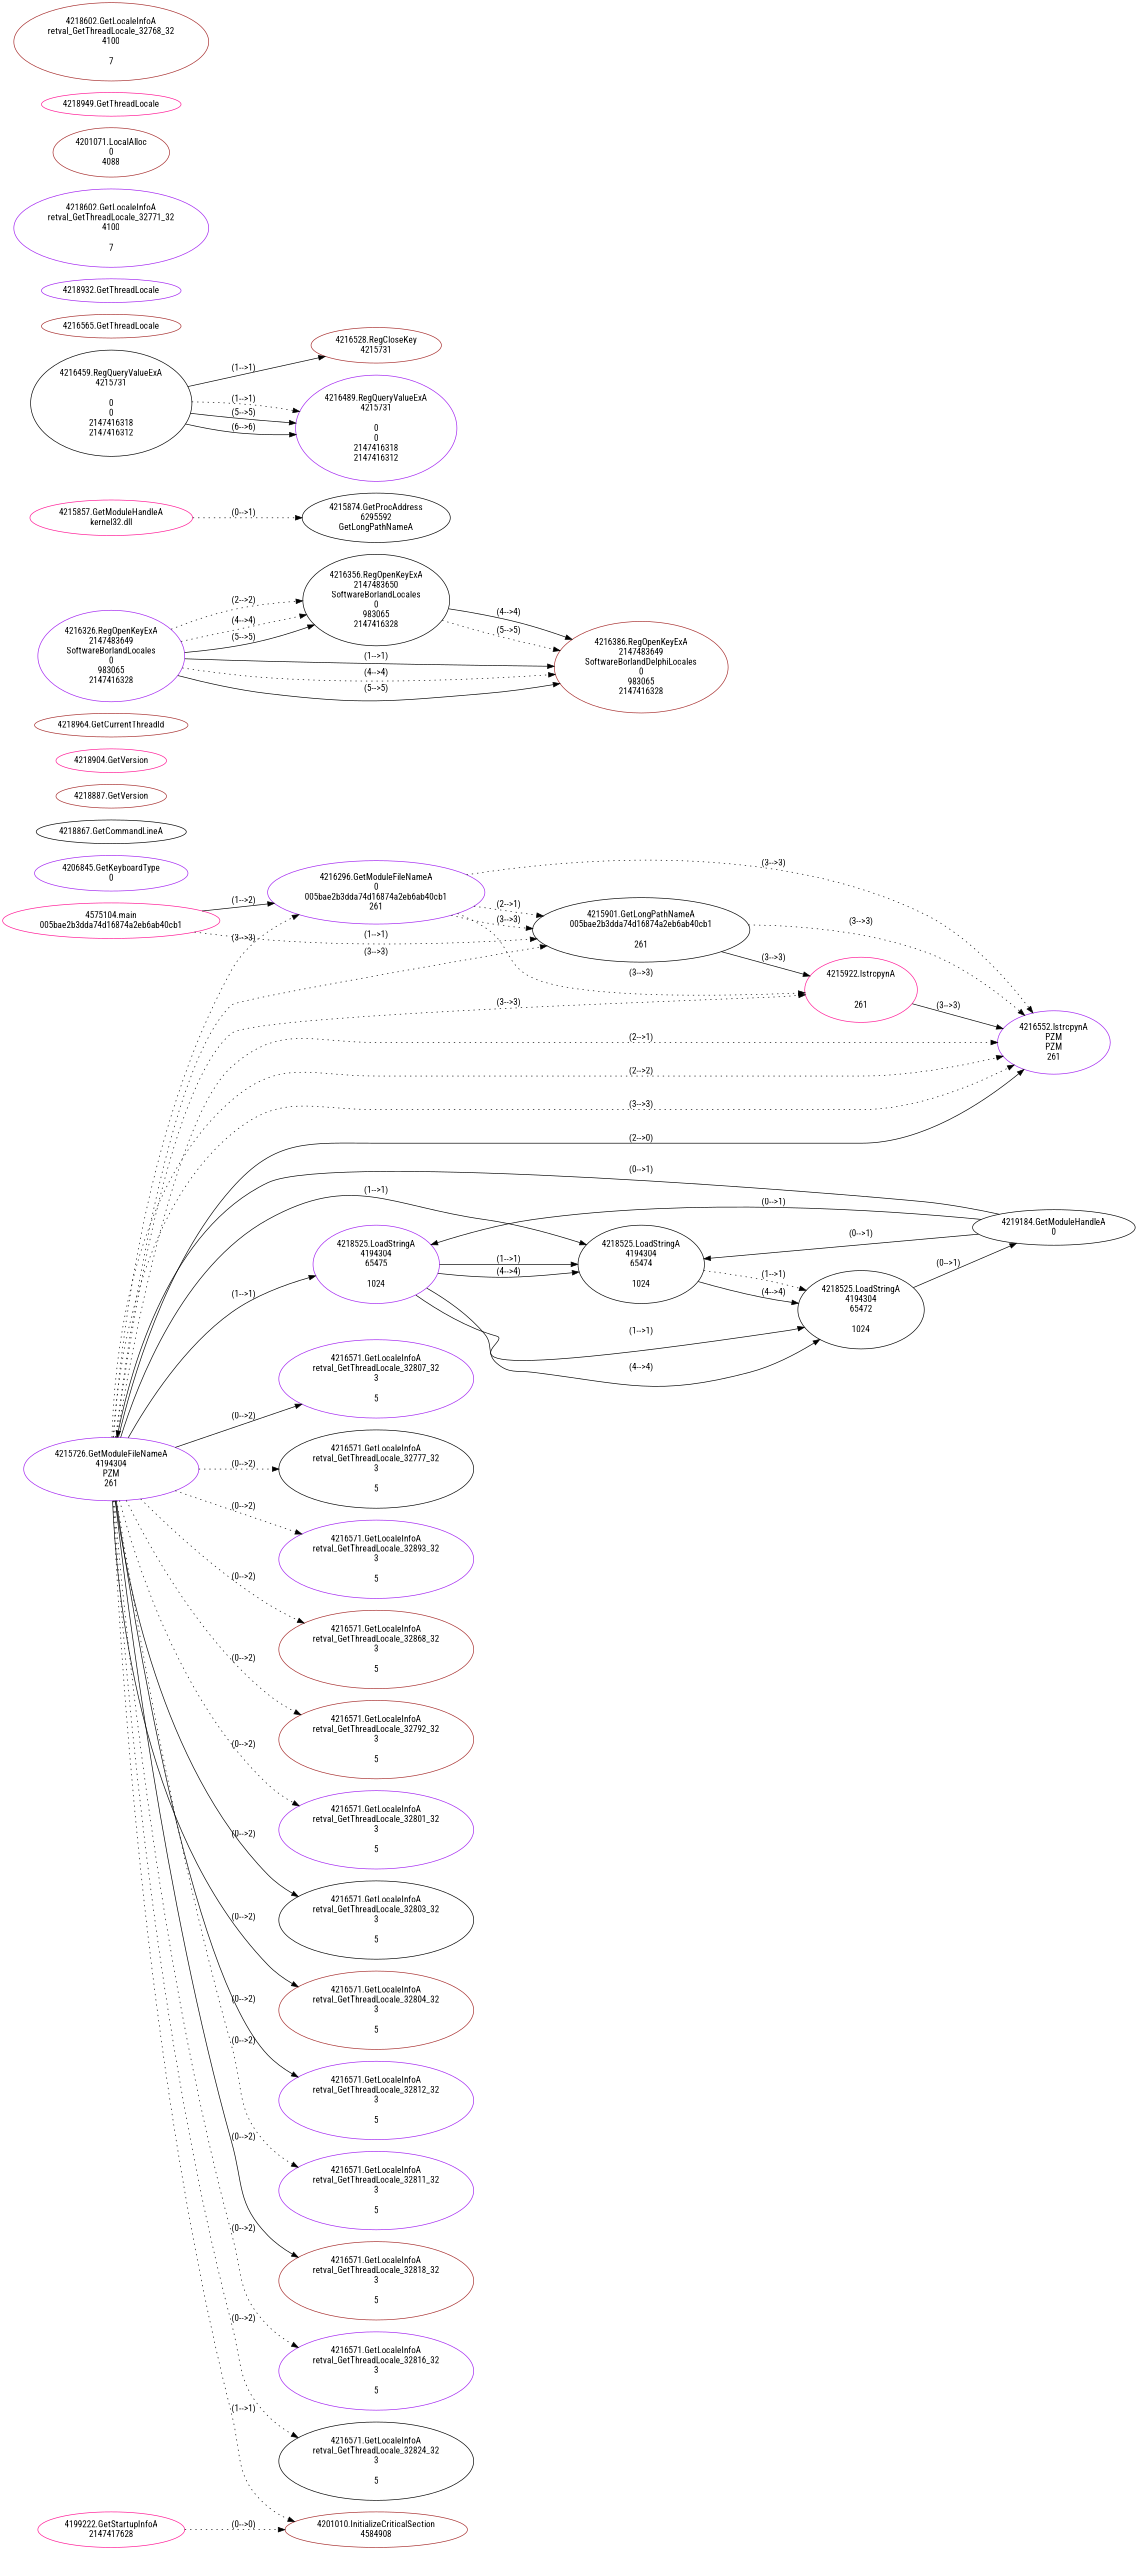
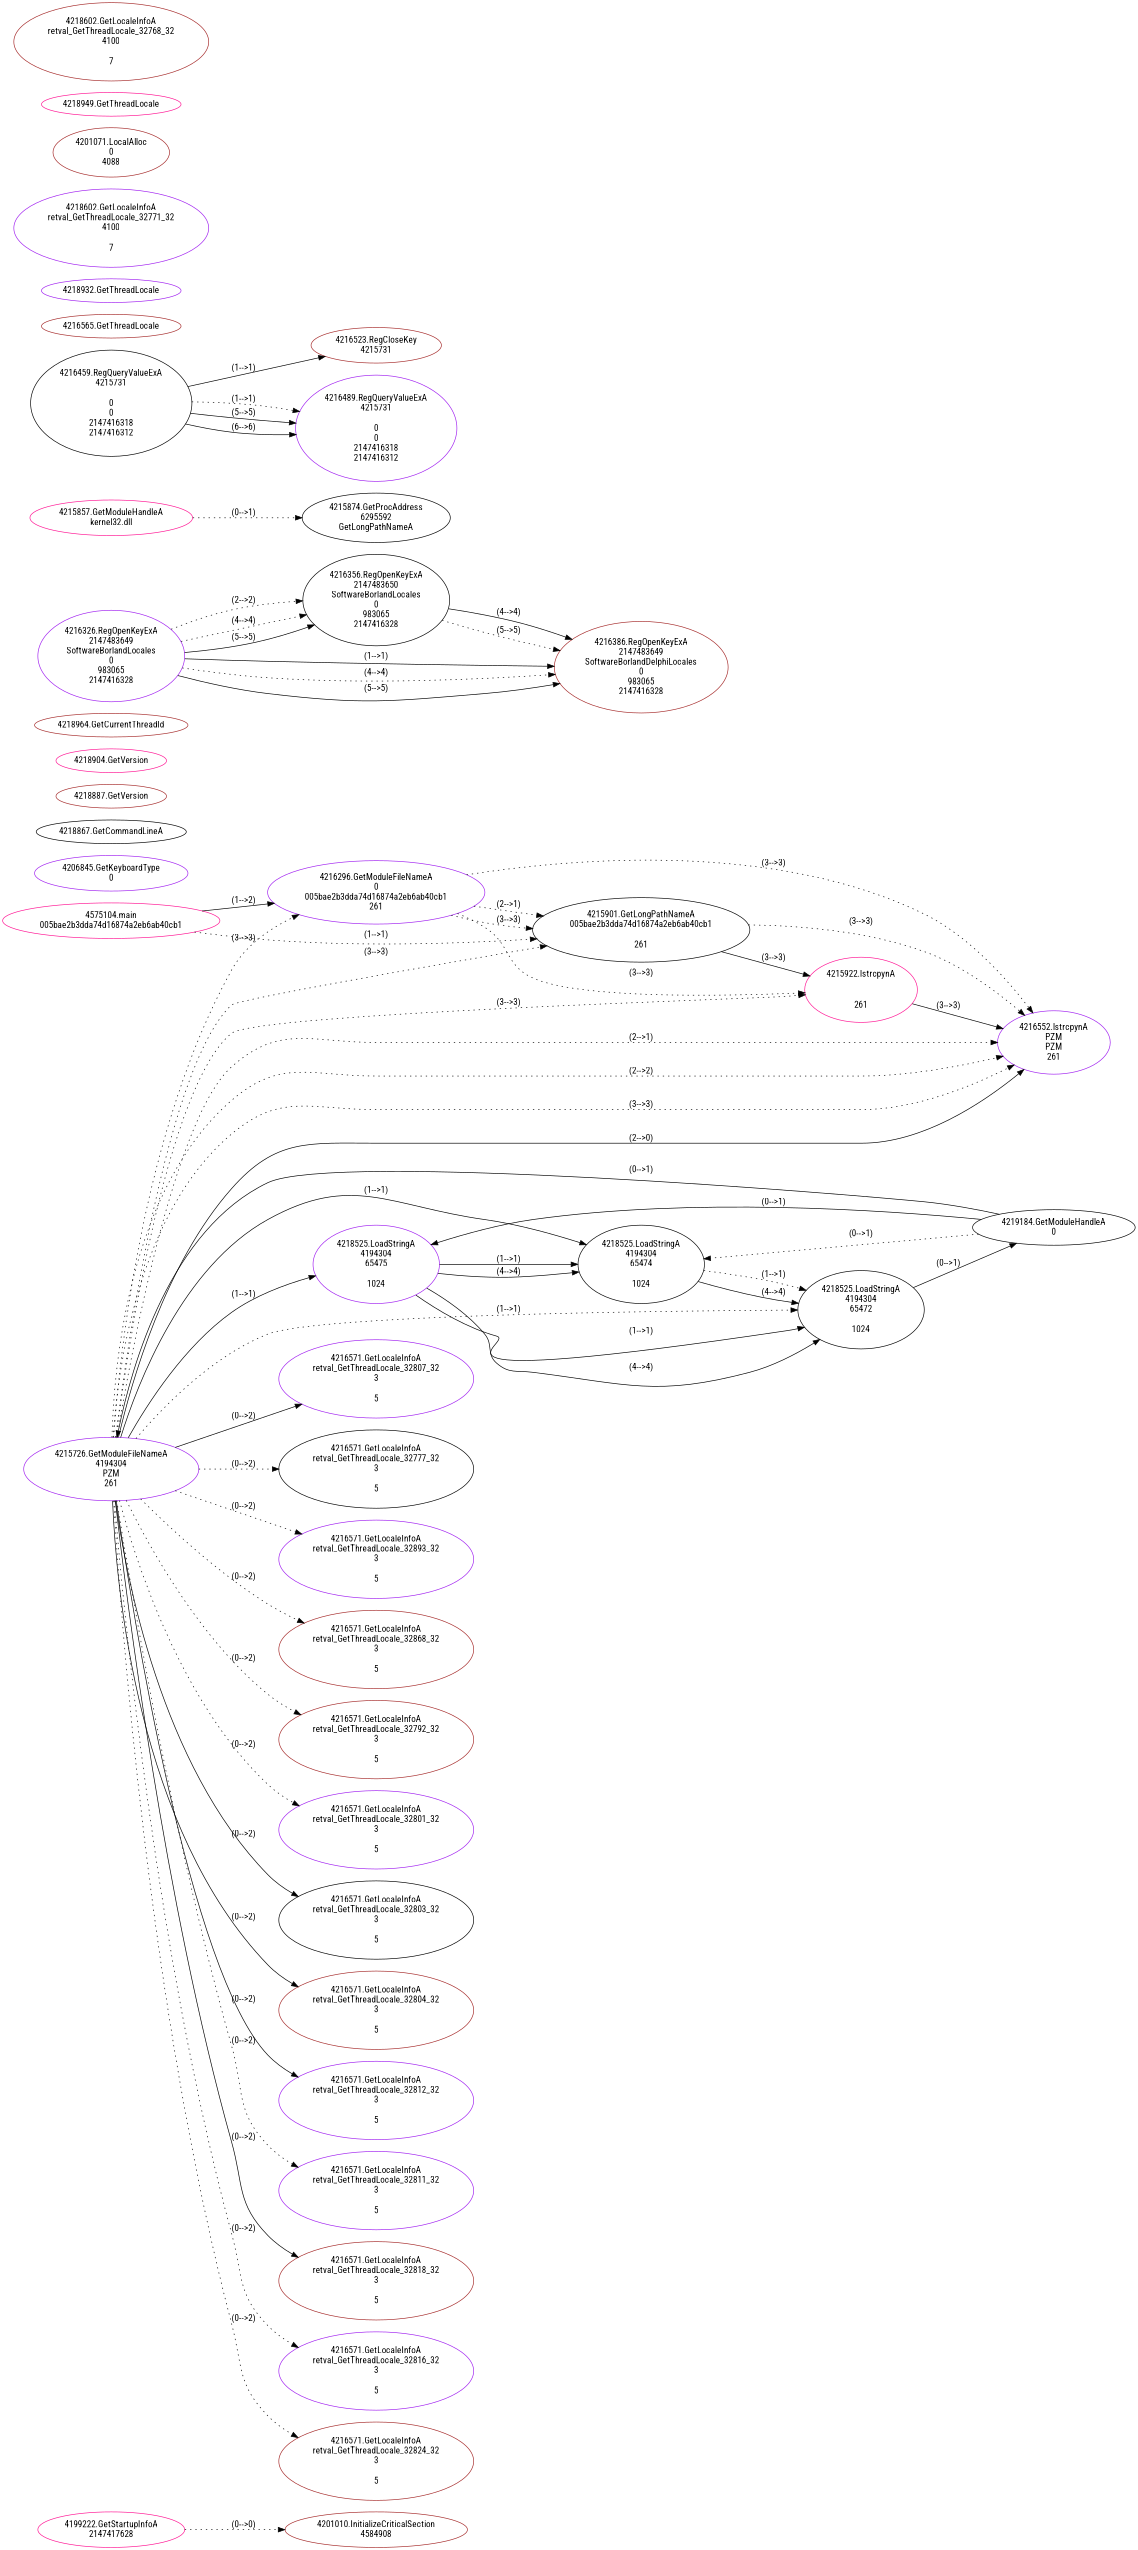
(376, 345) -> (376, 345)
(844, 1246) -> (844, 1246)
(159, 2023) -> (427, 1318)
(376, 2461) -> (376, 2461)
